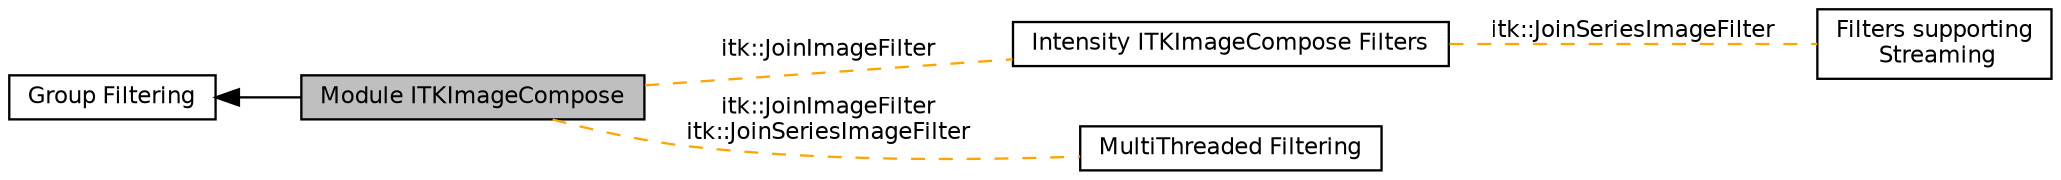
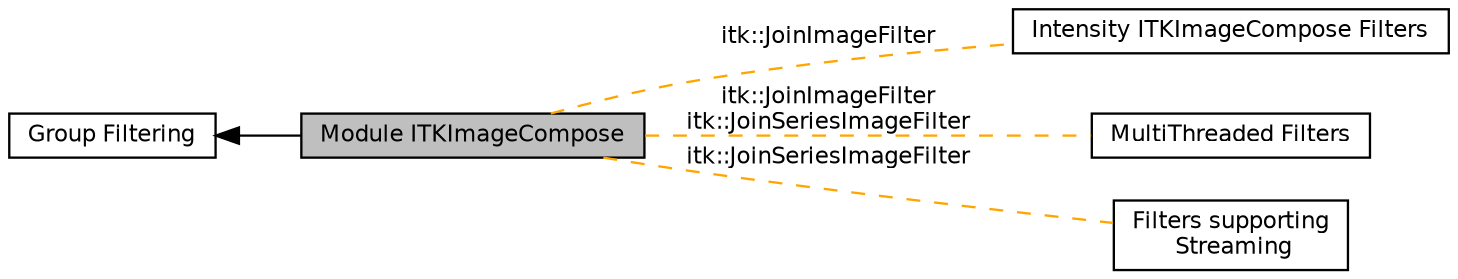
(1633, 44) -> (858, 193)
(1231, 148) -> (1231, 136)
